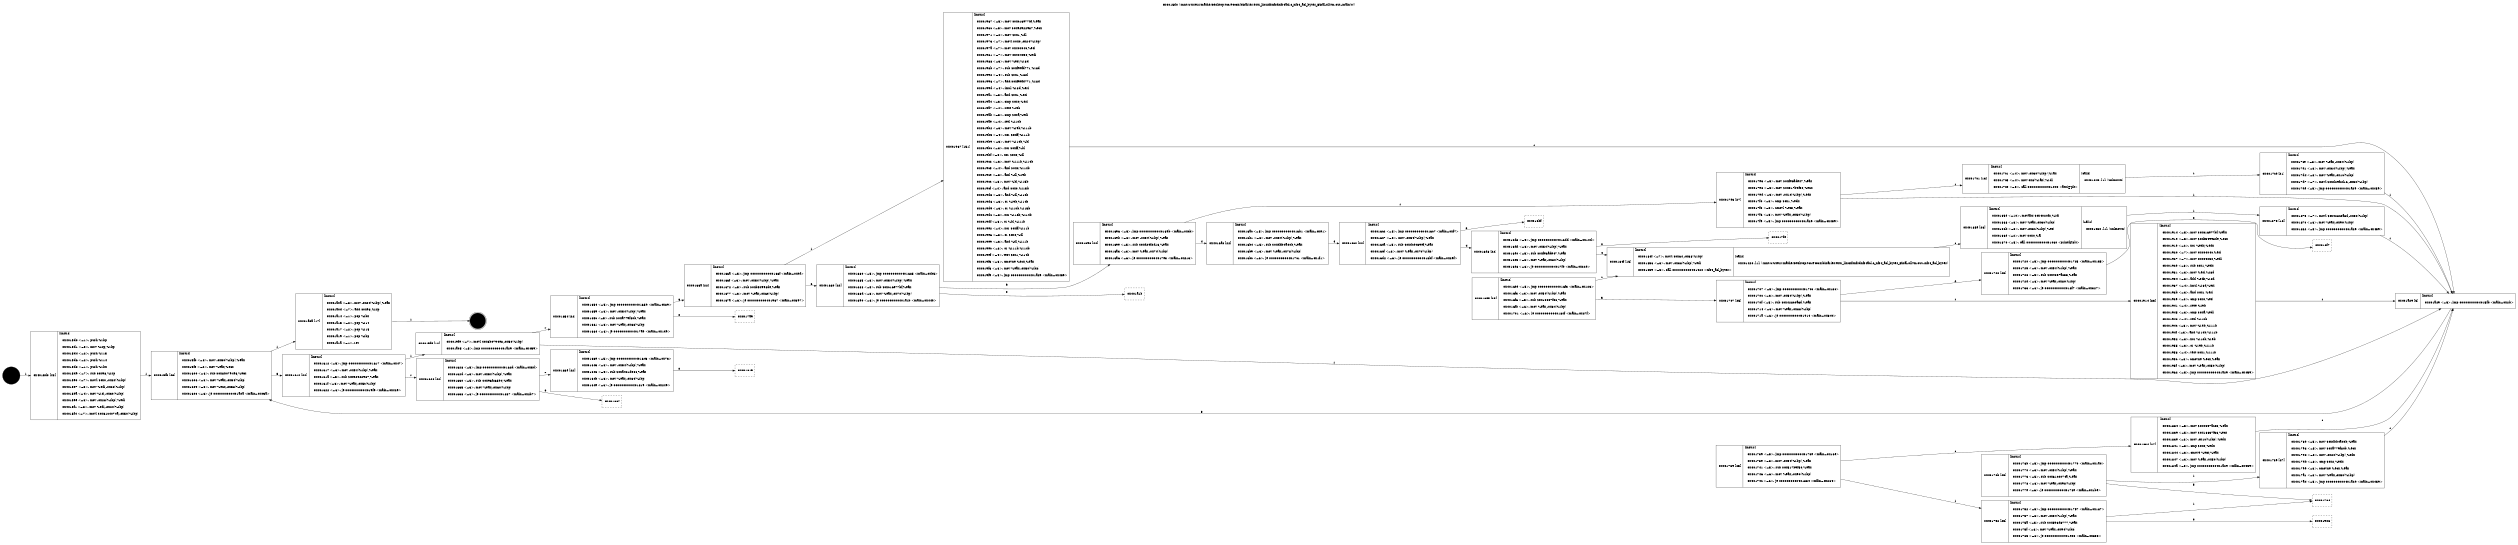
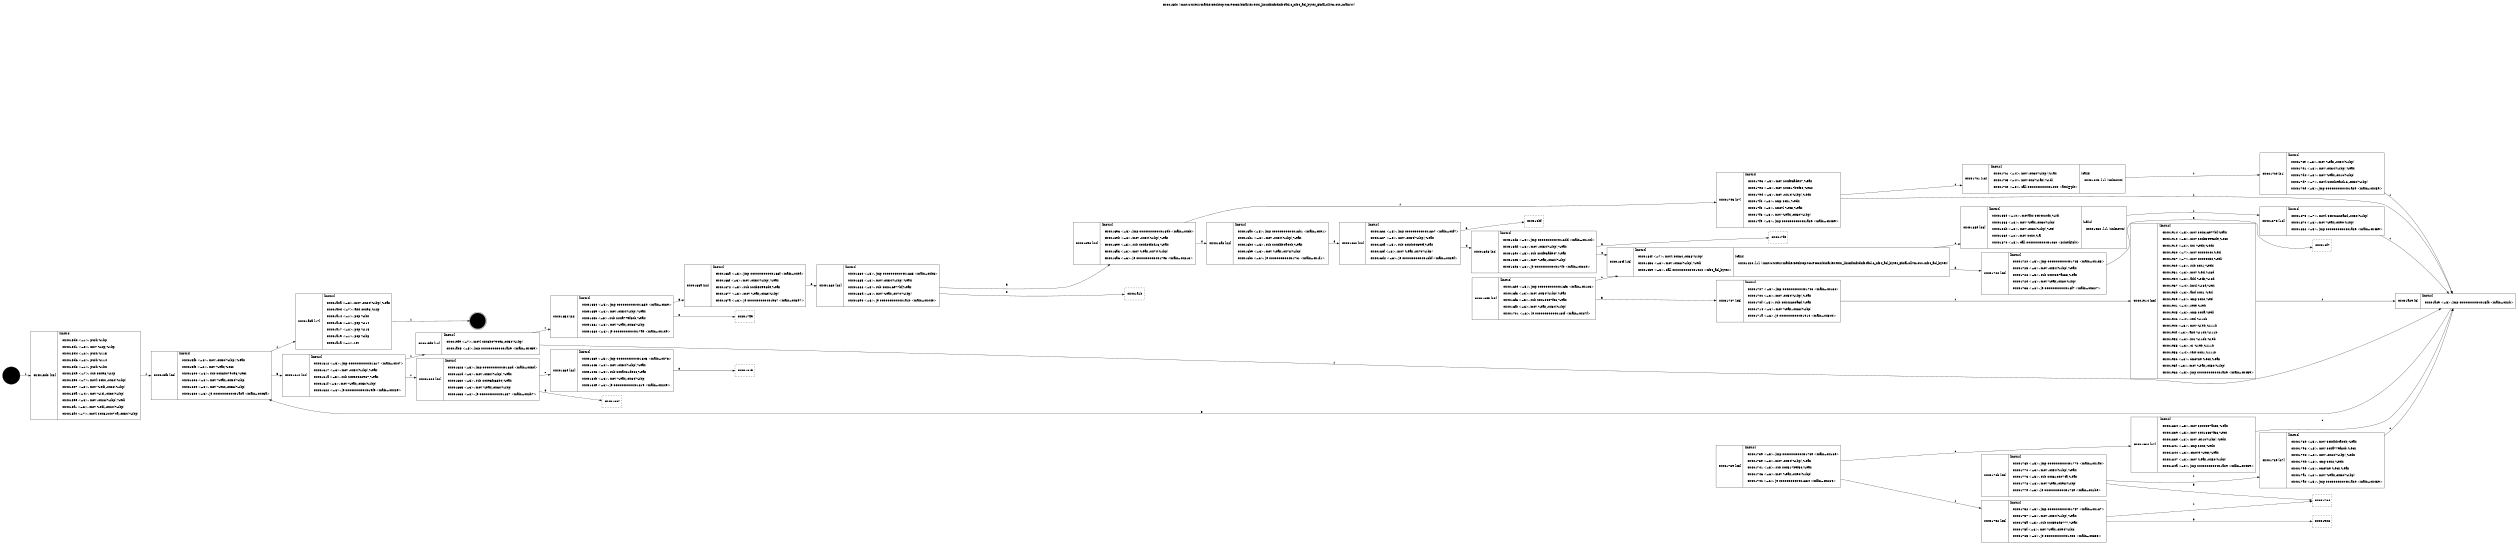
(1006, 147) -> none
(1910, 287) -> (1964, 270)
